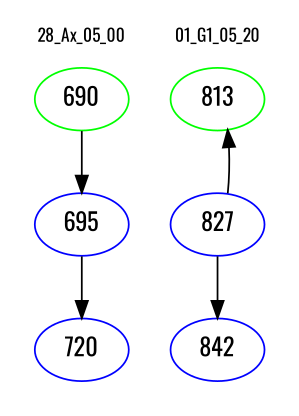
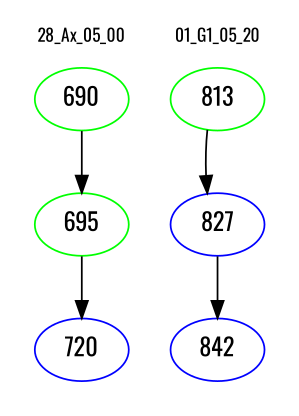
(229, 170) -> (206, 153)
(82, 224) -> (82, 224)
